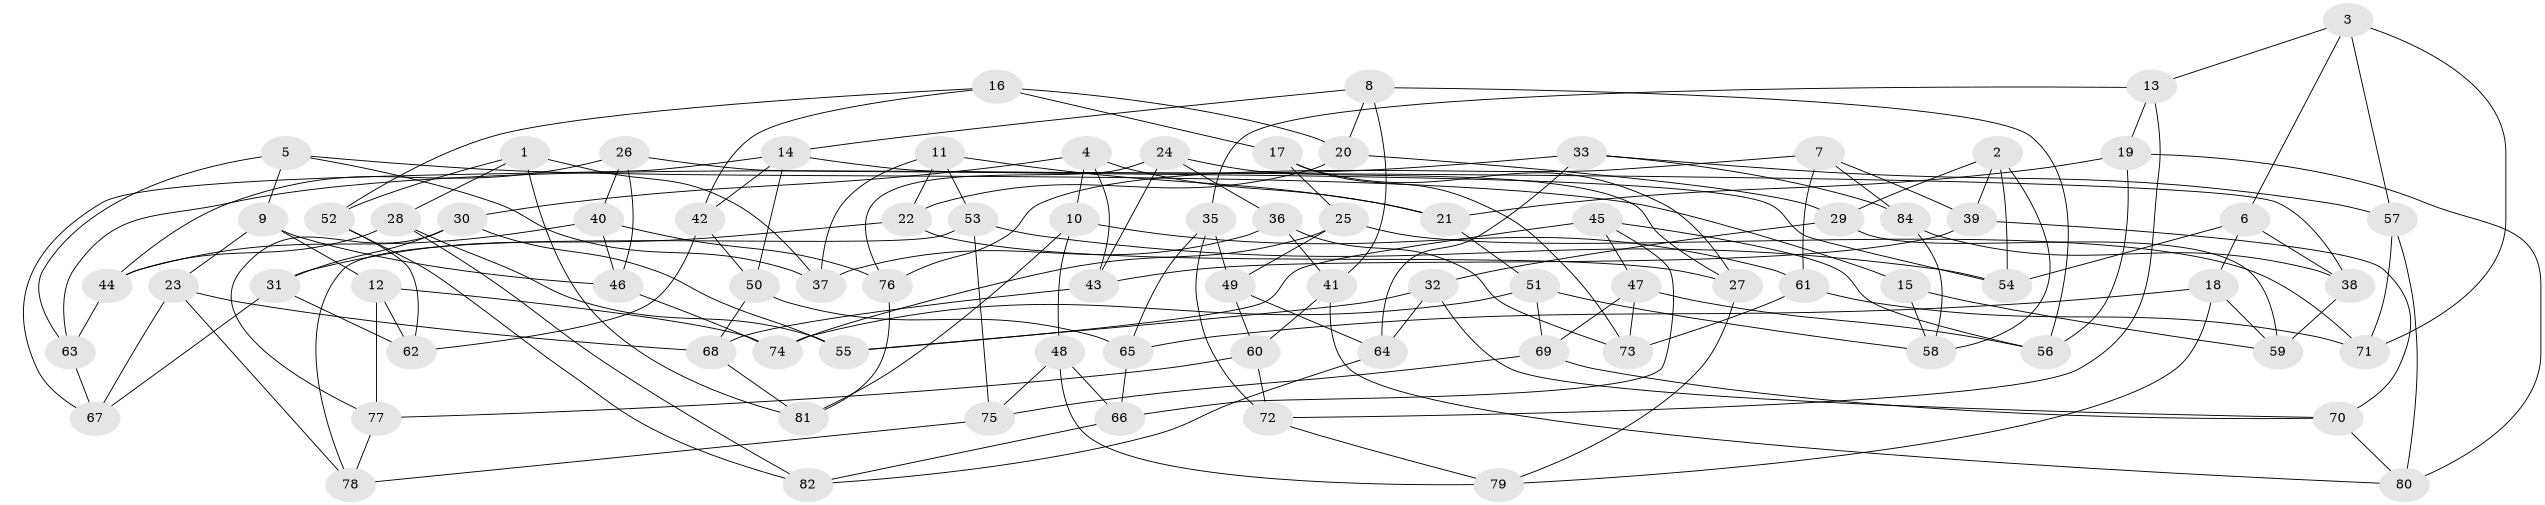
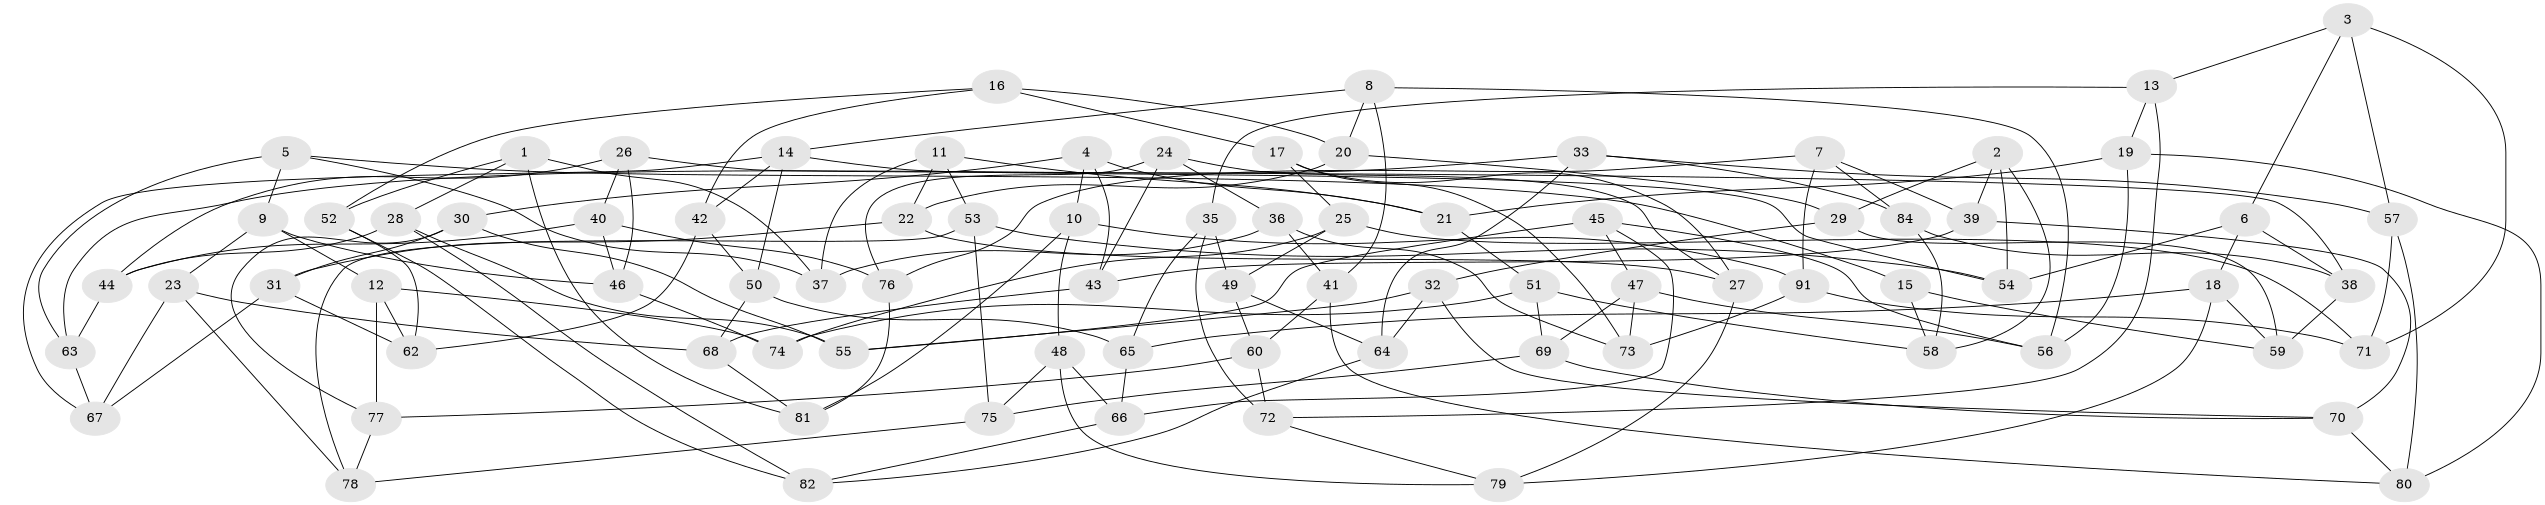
(1804, 286) -> (1804, 286)
